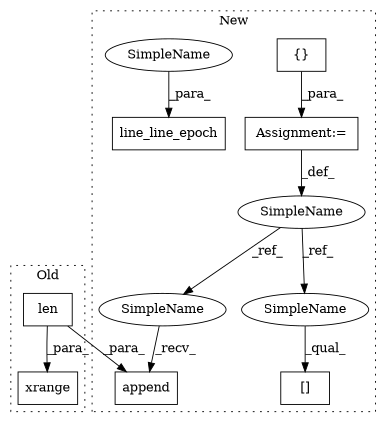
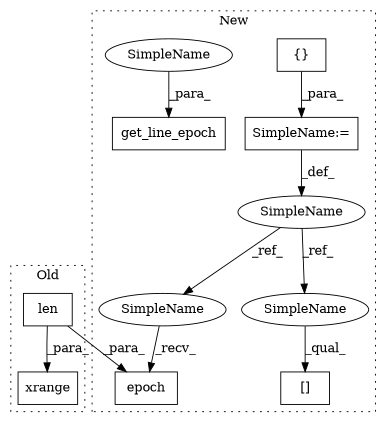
(169, 134) -> (169, 134)
(302, 134) -> (302, 134)
(146, 388) -> (146, 388)
